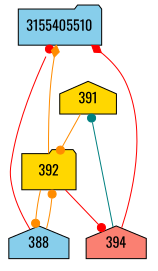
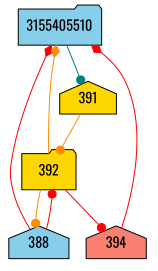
(15, 142) -> (15, 142)
(103, 175) -> (73, 61)
(50, 214) -> (50, 214)
